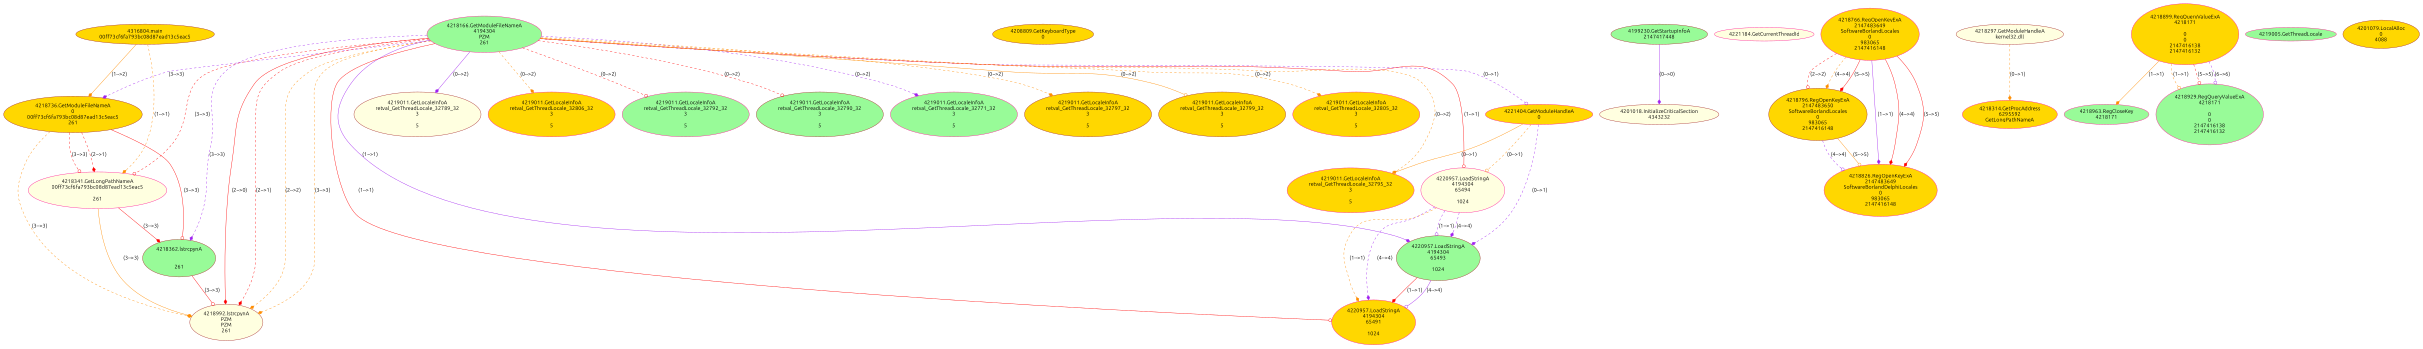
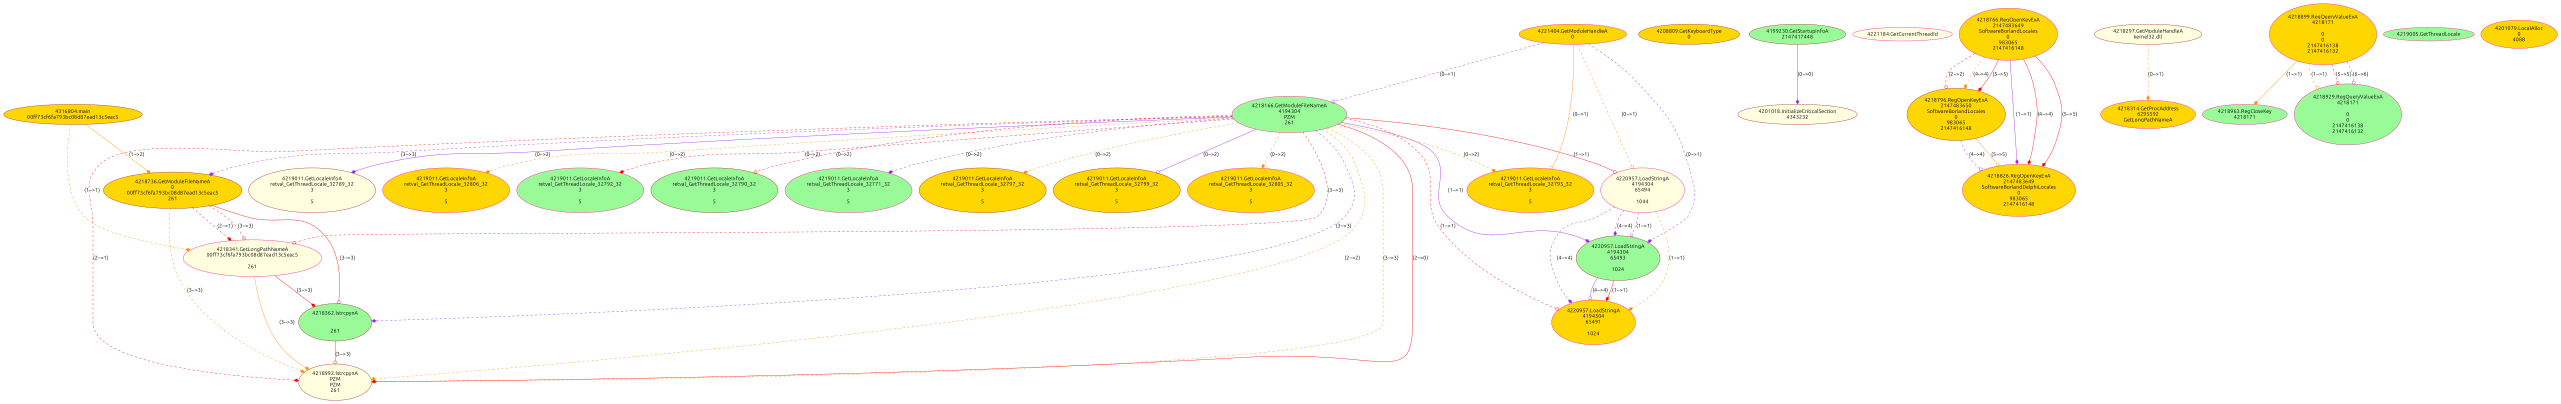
(2381, 34) -> (2519, 34)
(1036, 65) -> (1439, 72)
(928, 66) -> (1208, 150)
(584, 70) -> (928, 142)
(1463, 190) -> (1643, 190)
(717, 281) -> (1435, 220)
